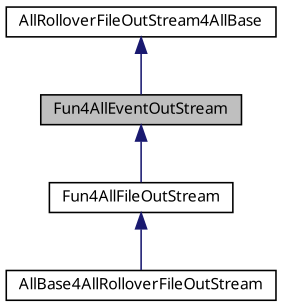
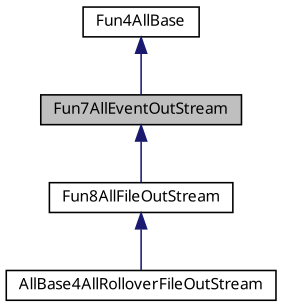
(141, 22) -> (141, 22)
(141, 110) -> (141, 110)
(141, 198) -> (141, 198)
